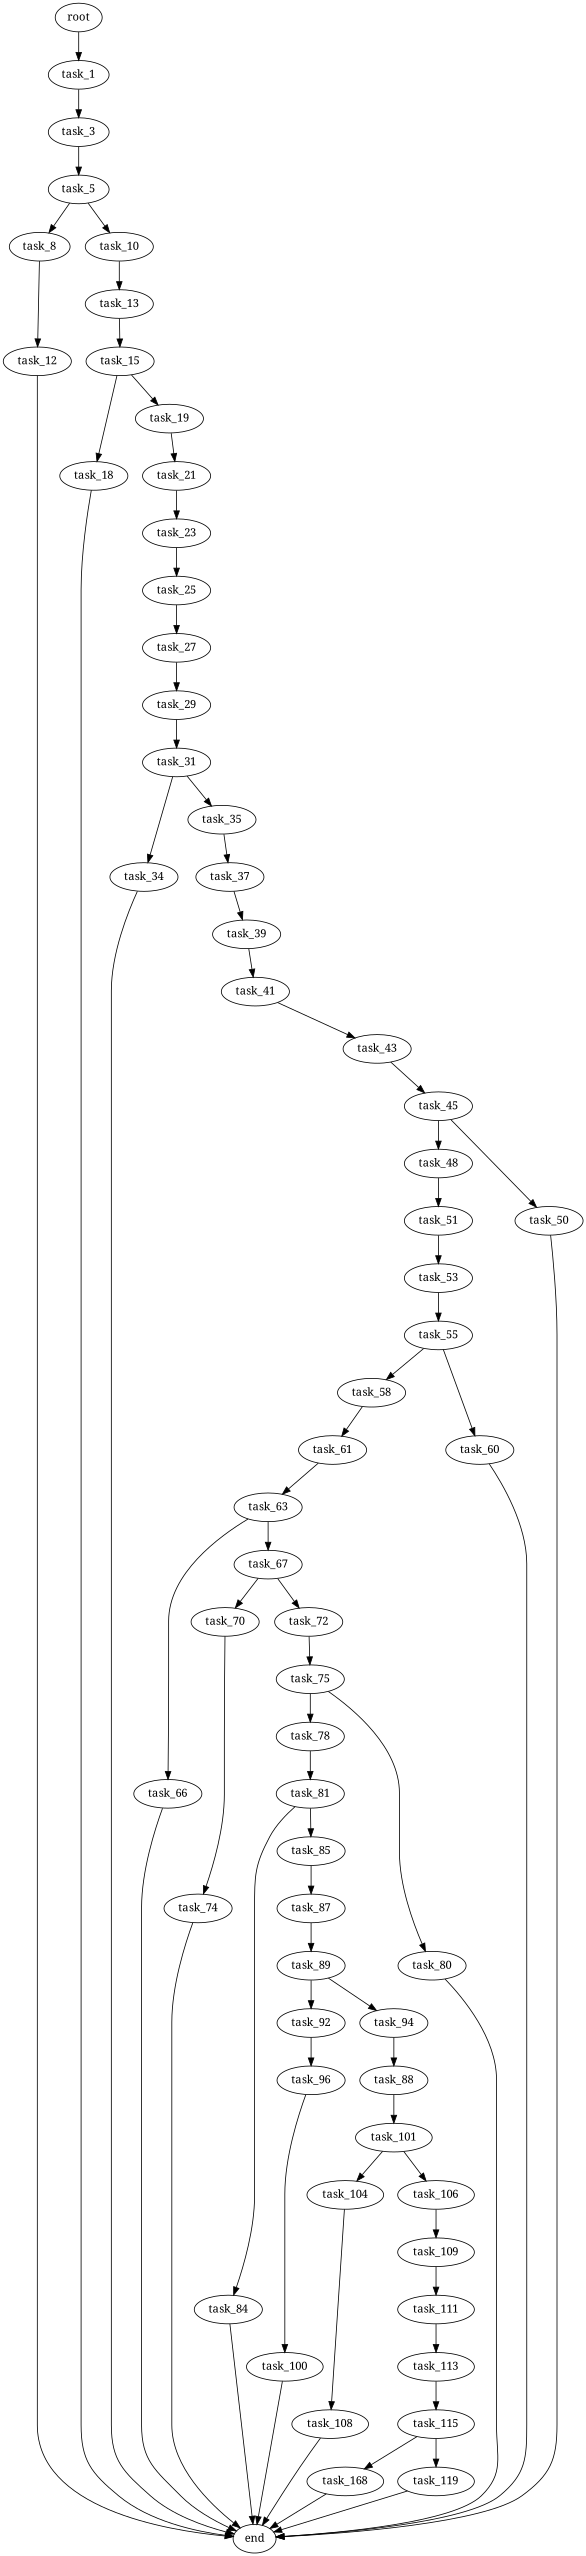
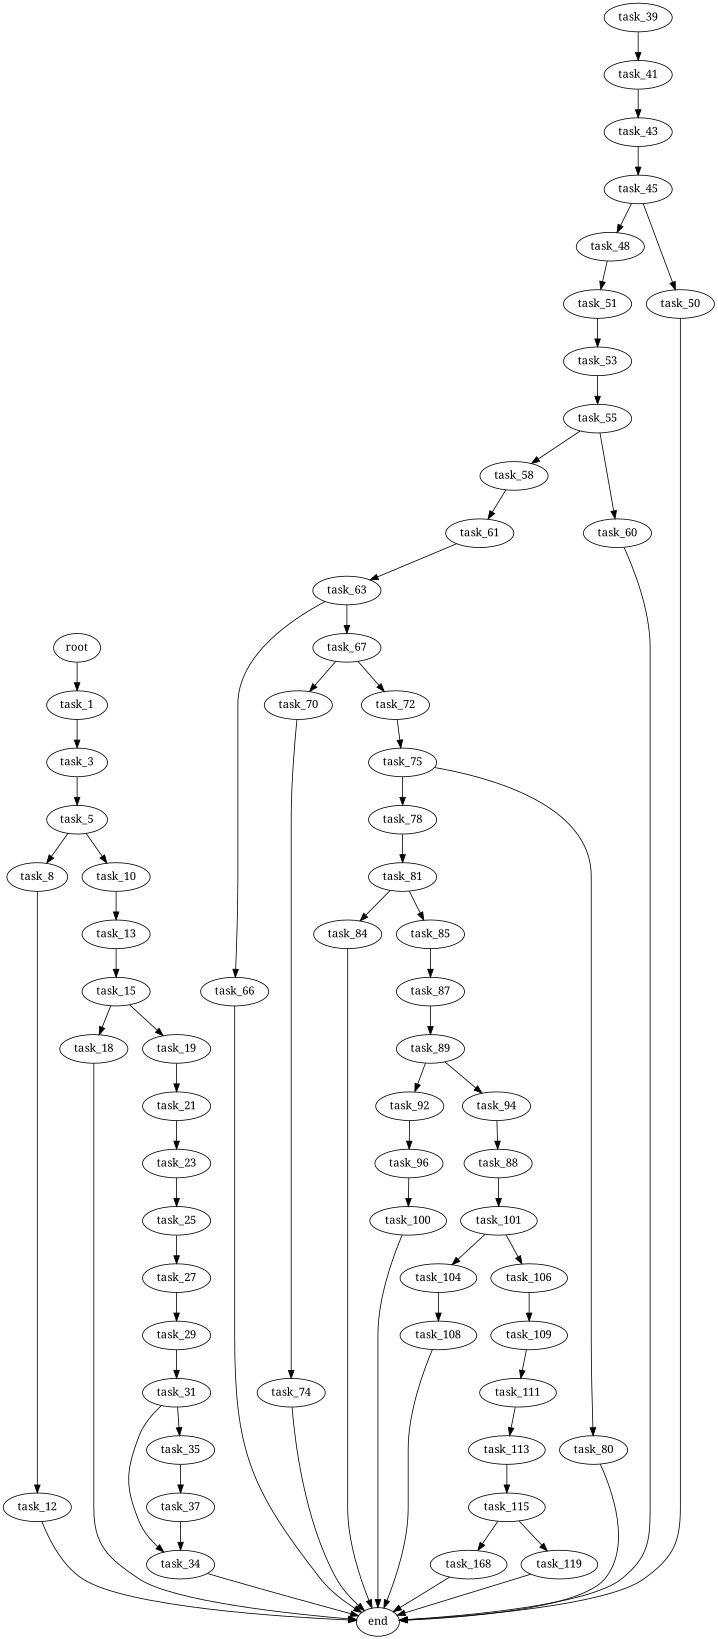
(237, 902) -> (181, 1532)
